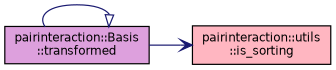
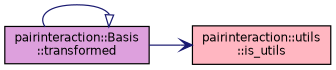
(262, 45) -> (262, 45)
